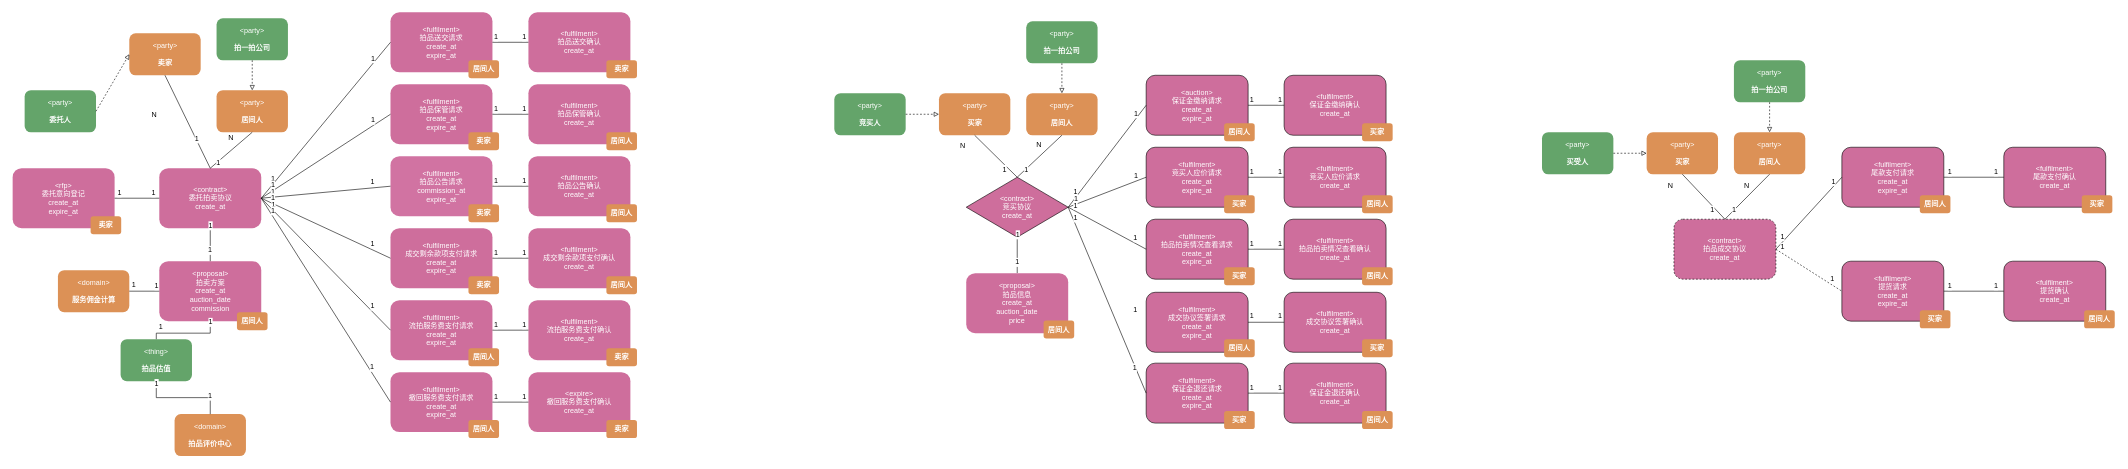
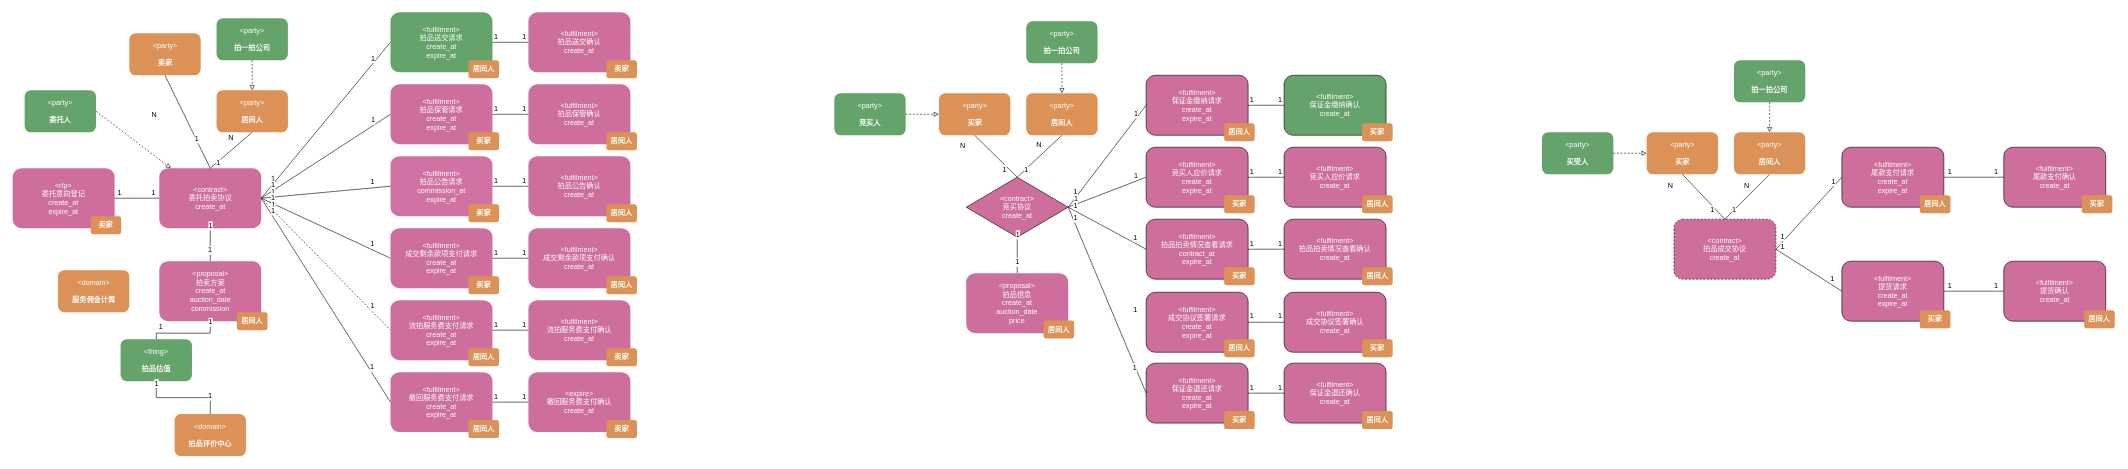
(441, 42) -> (441, 42)
(110, 86) -> (131, 138)
(1197, 105) -> (1197, 105)
(1335, 105) -> (1335, 105)
(1197, 249) -> (1197, 249)
(328, 266) -> (328, 266)
(1809, 270) -> (1809, 270)
(144, 291) -> none
